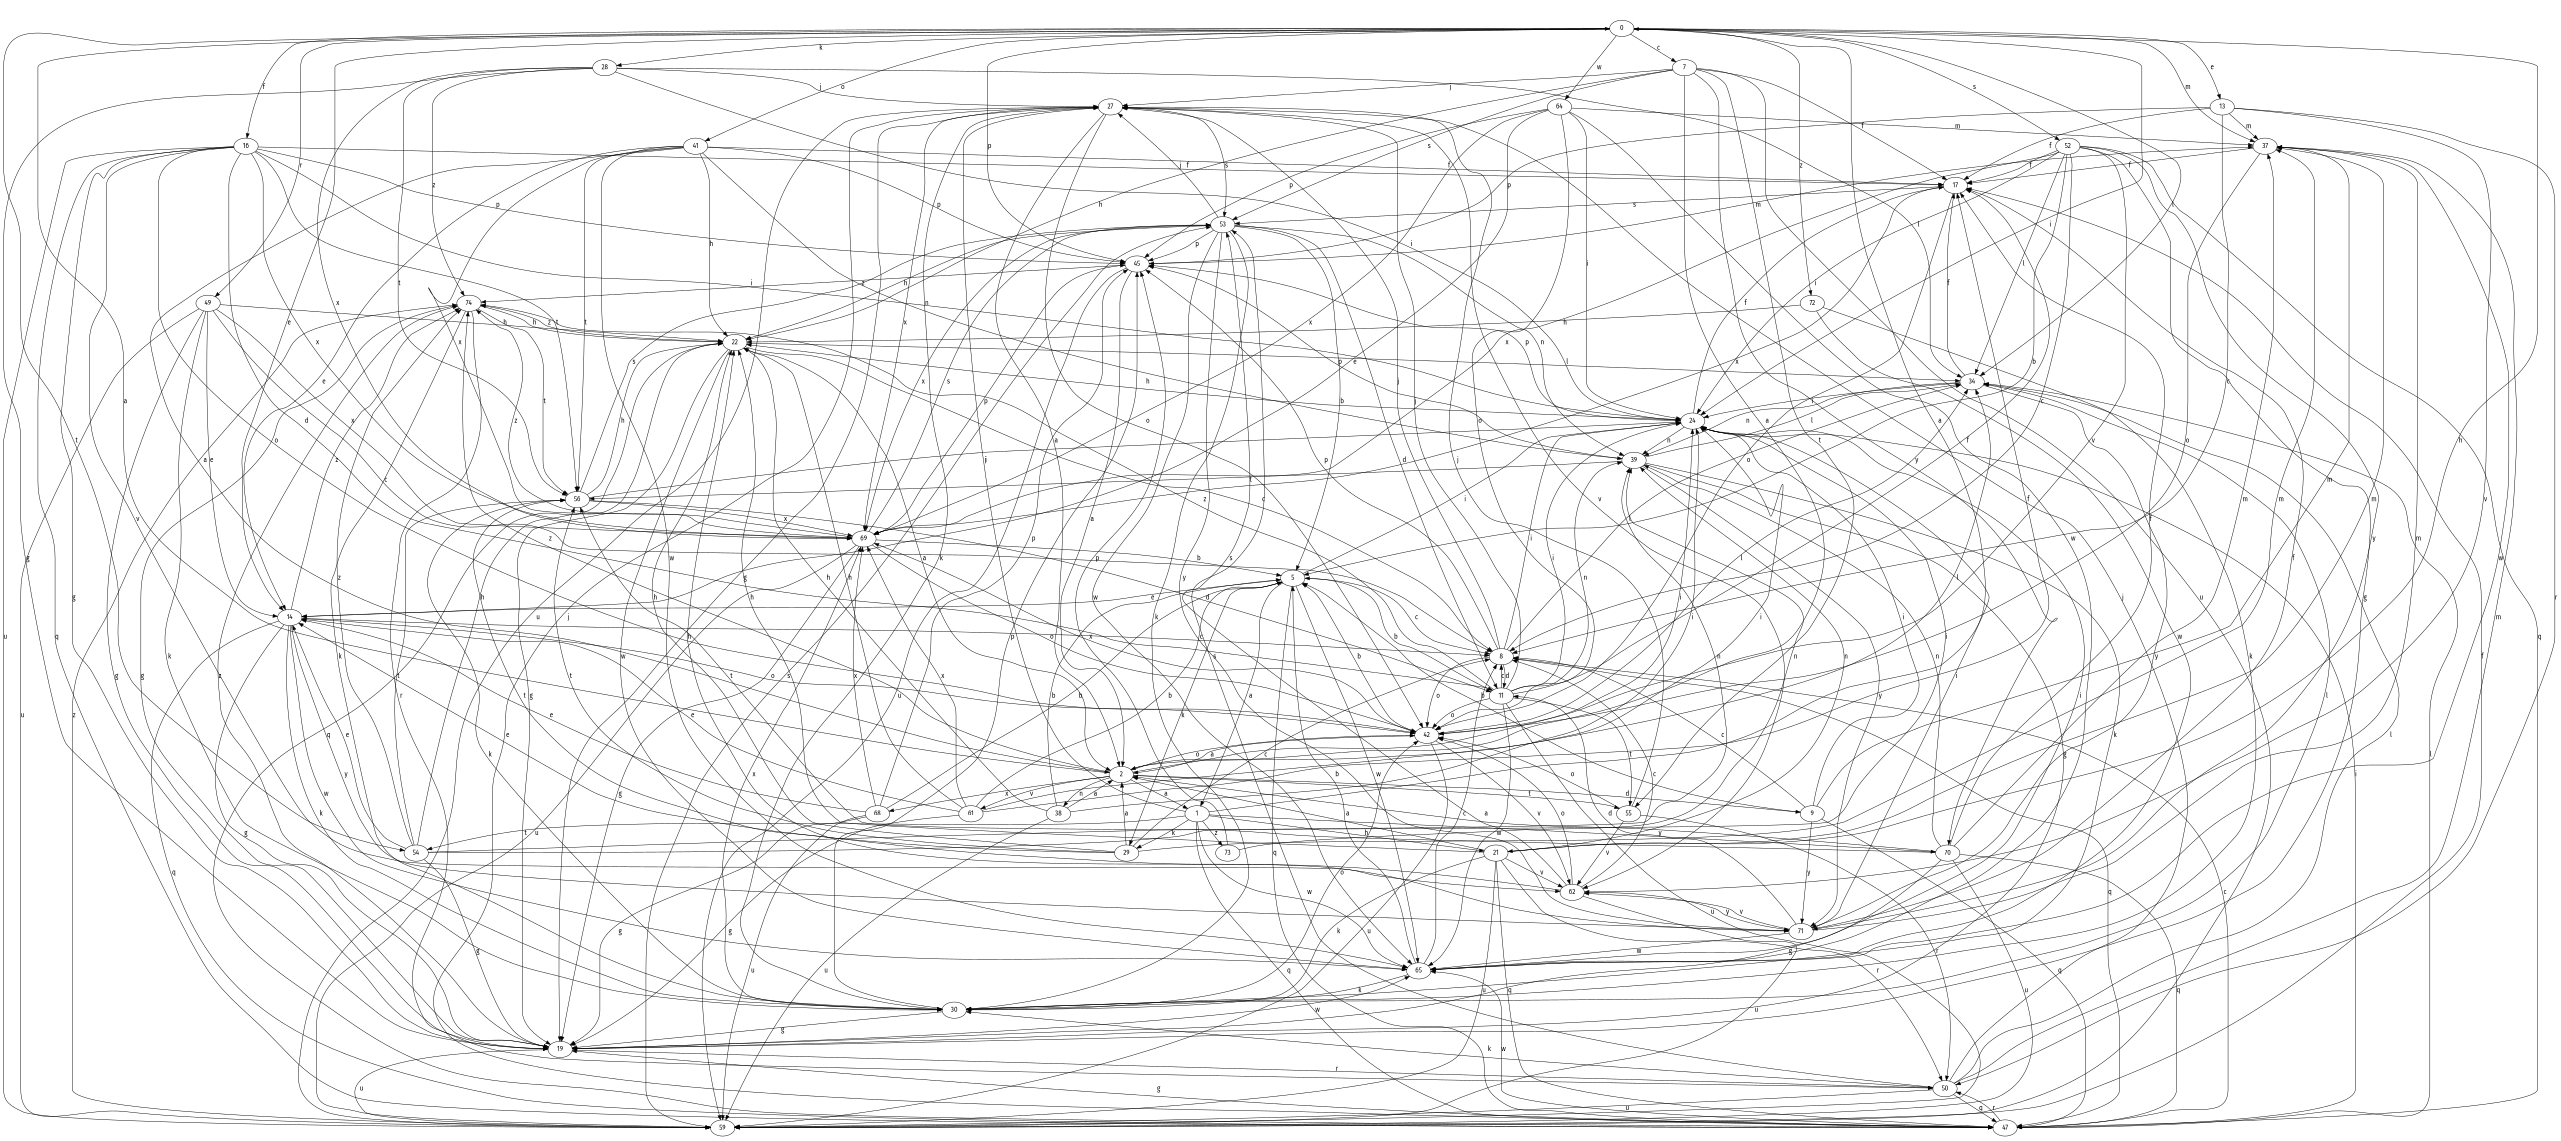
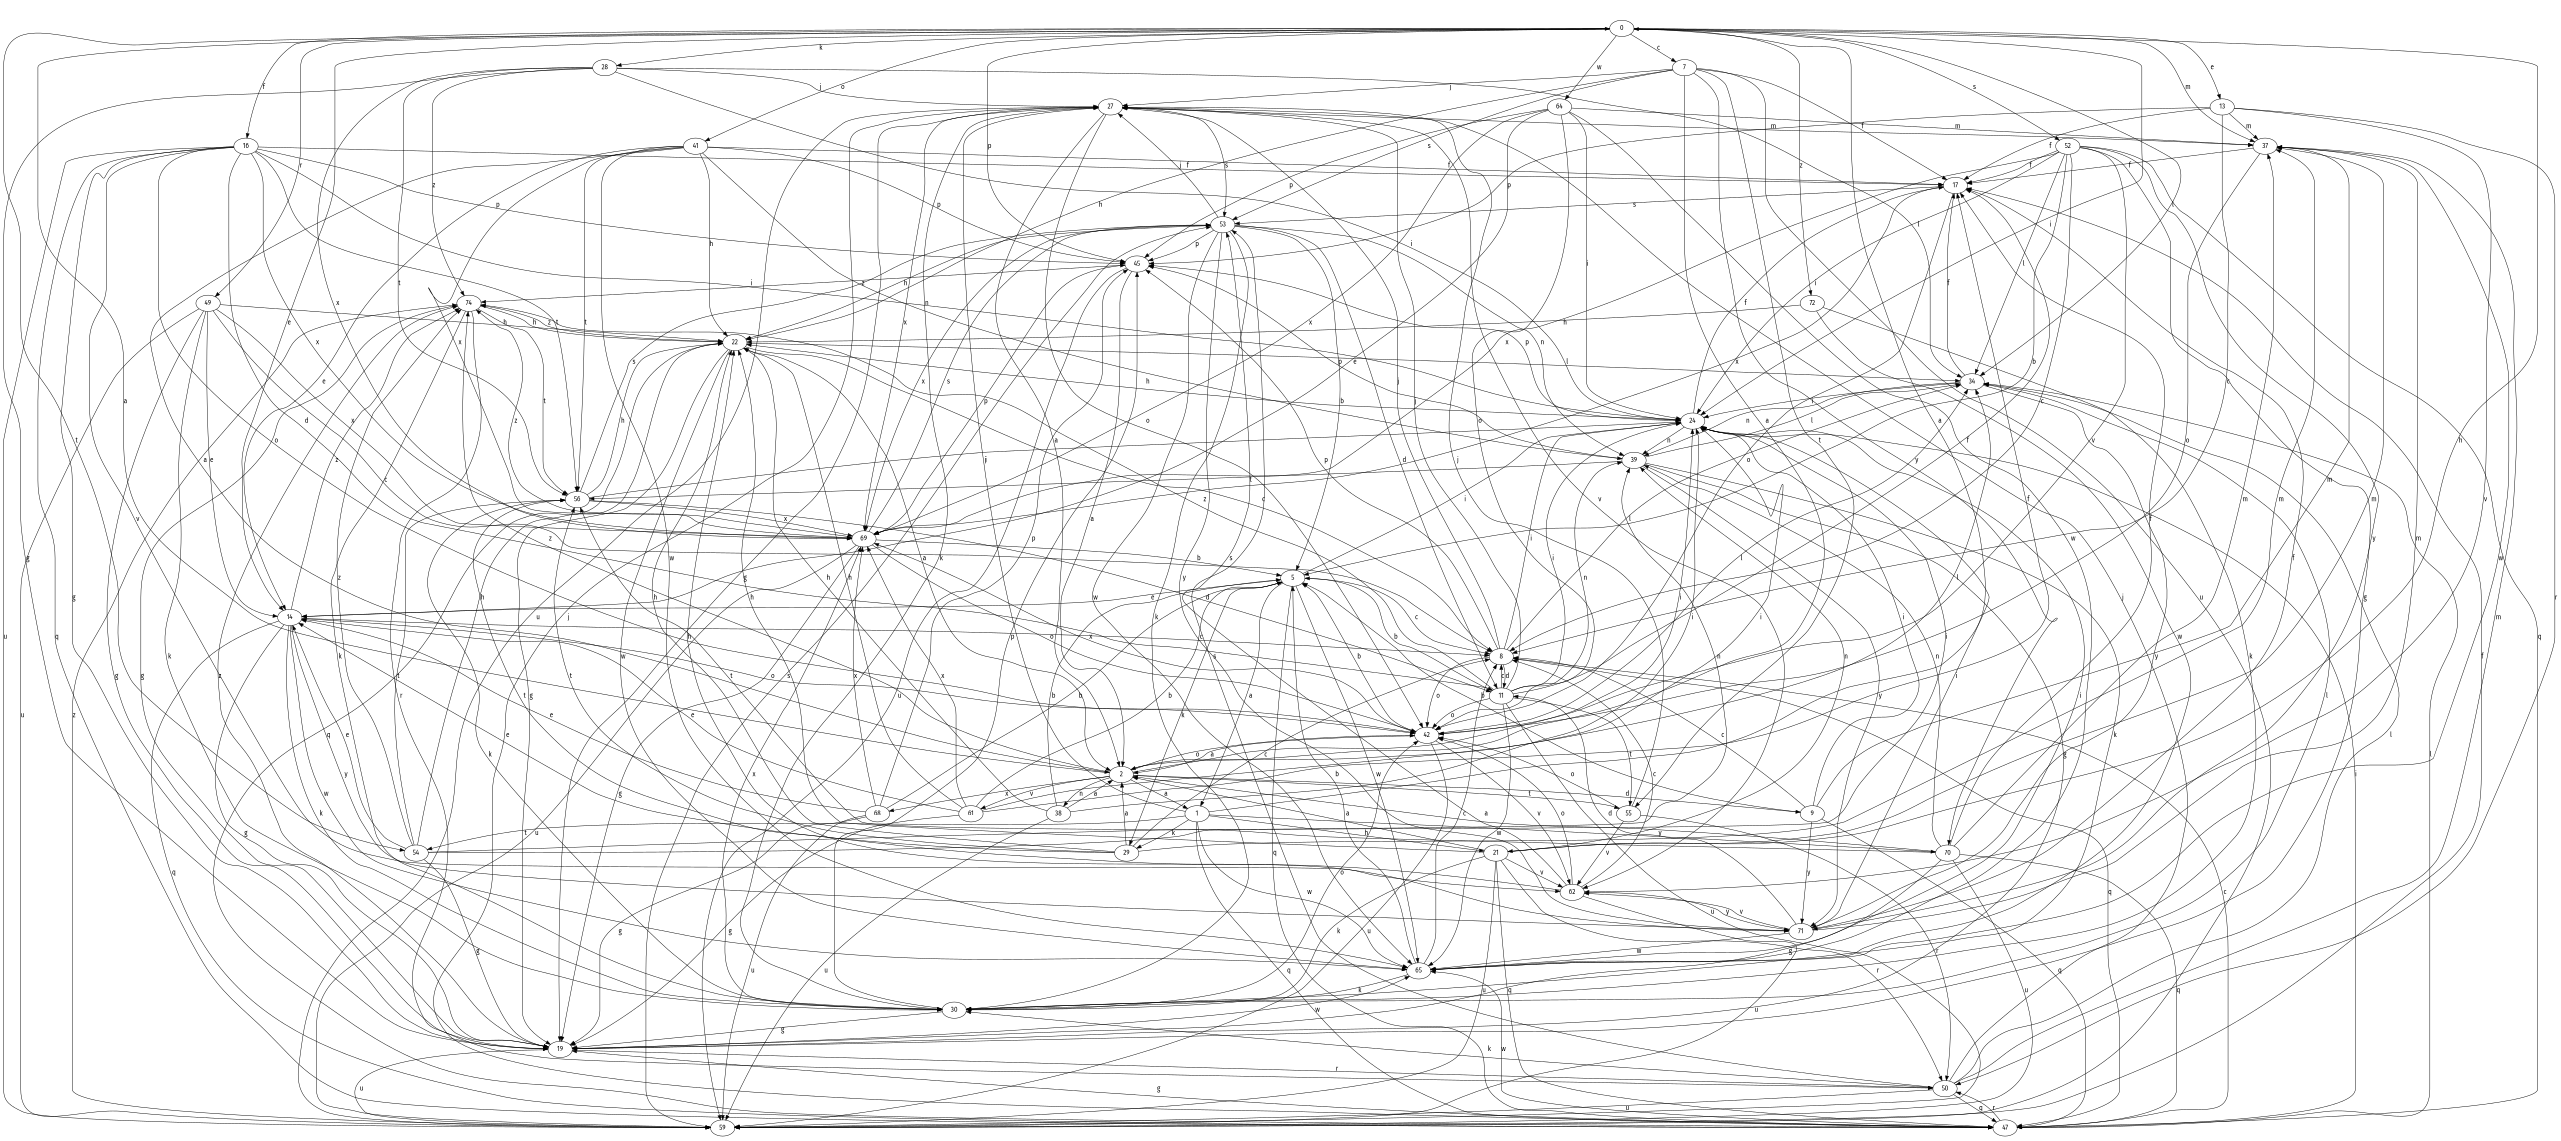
(1700, 213) -> (1657, 126)
(1228, 853) -> none
